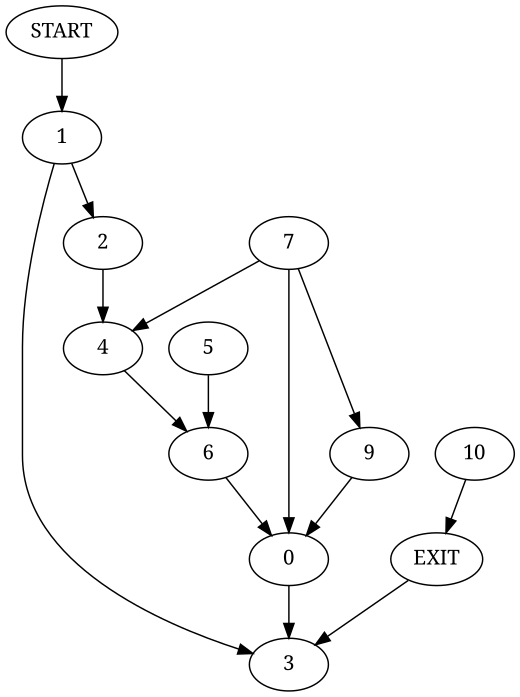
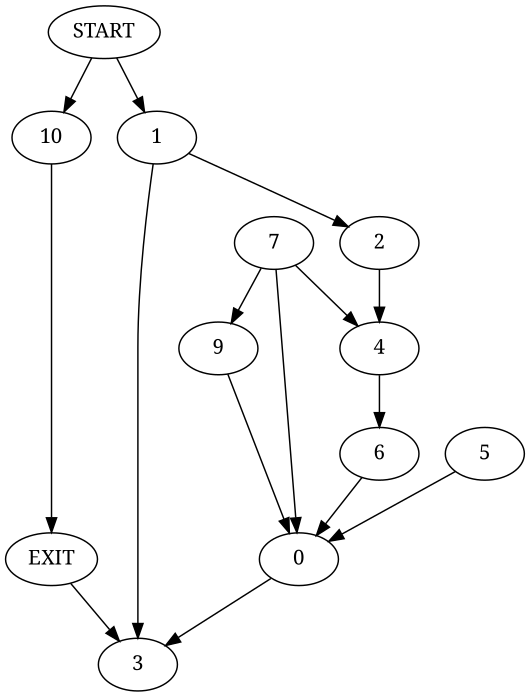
none -> (81, 78)
(208, 394) -> (399, 503)
